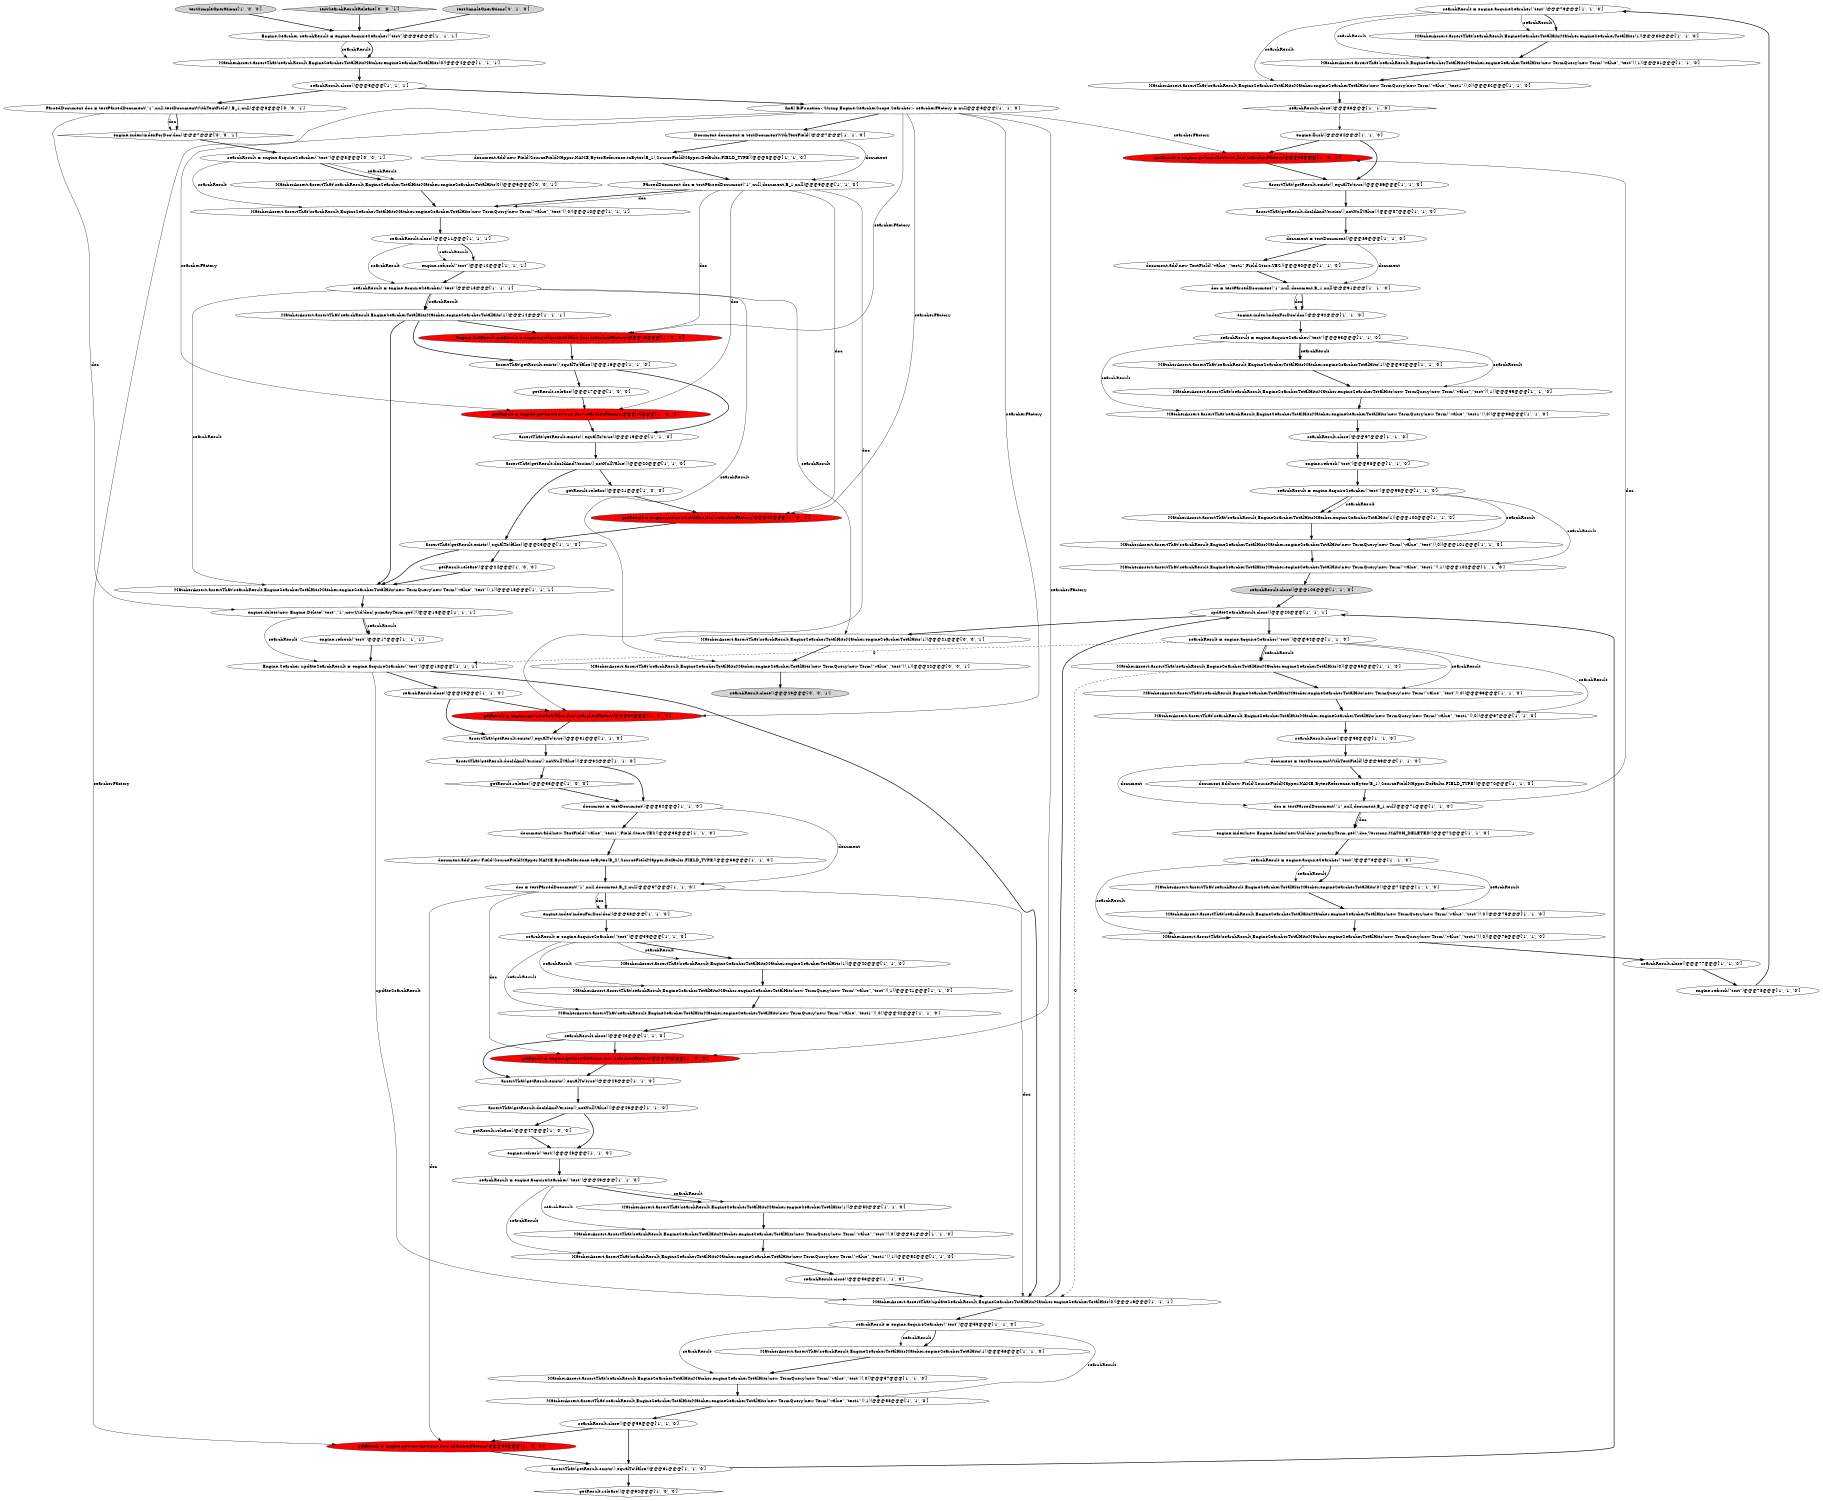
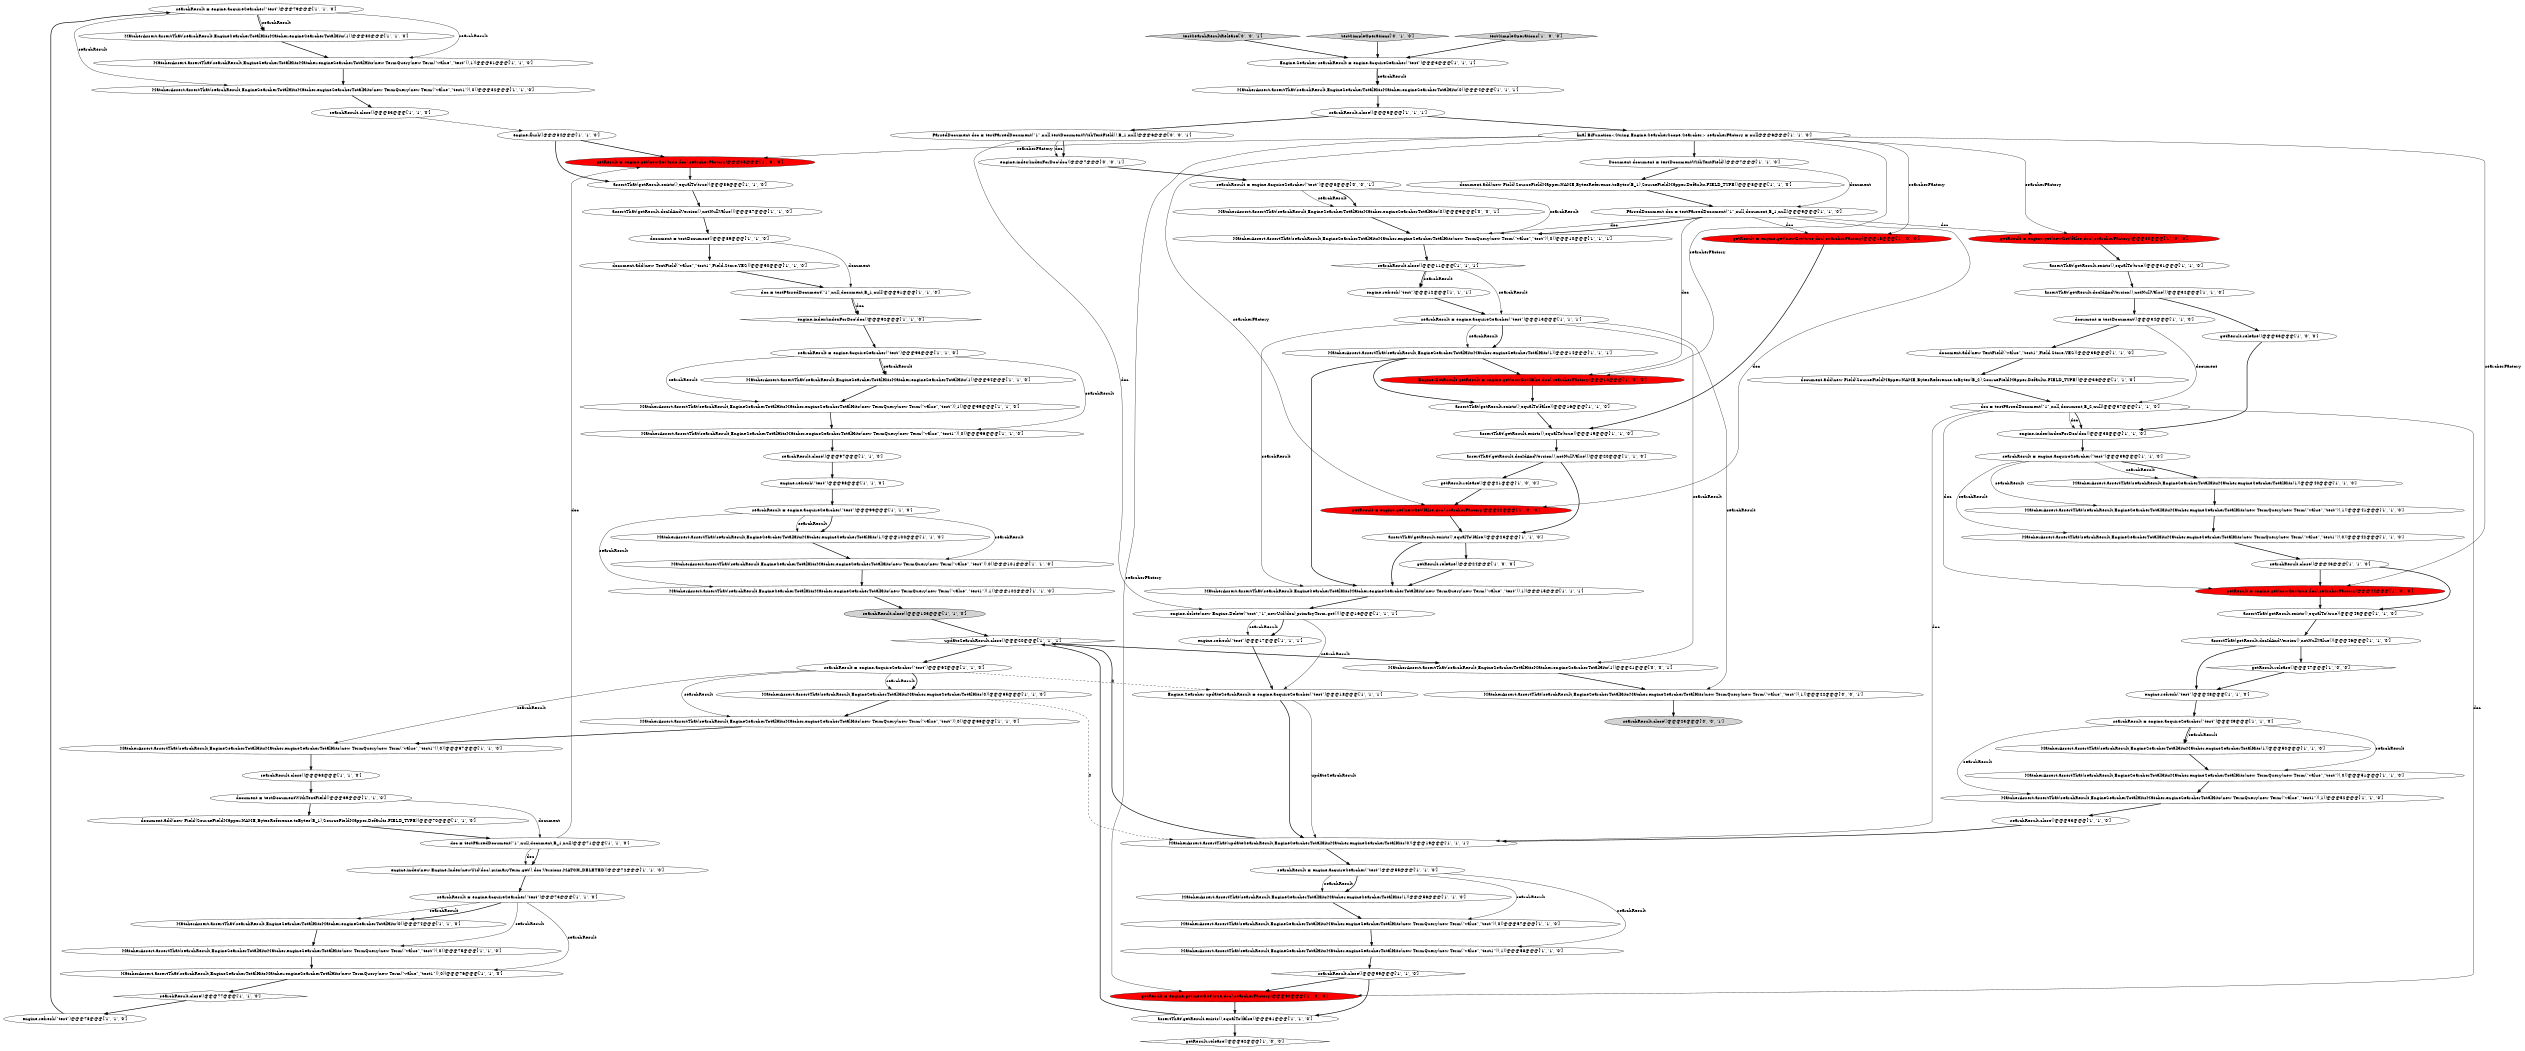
(226, 9) -> (1526, 36)
(493, 9) -> (1378, 36)
(1340, 108) -> (380, 113)
(175, 135) -> (1062, 162)
(440, 239) -> (1428, 266)
(1301, 315) -> (861, 320)
(581, 392) -> none
(1269, 613) -> (1003, 641)
(453, 693) -> none
(539, 784) -> (2269, 336)
(587, 794) -> (2231, 417)
(1692, 964) -> (210, 996)
(522, 1131) -> (2301, 668)
(629, 1424) -> (1368, 974)
